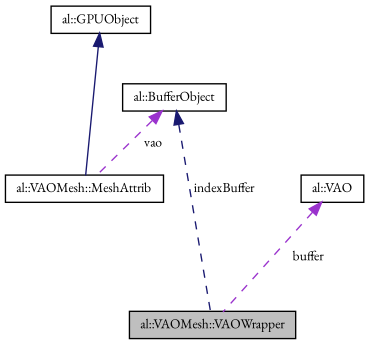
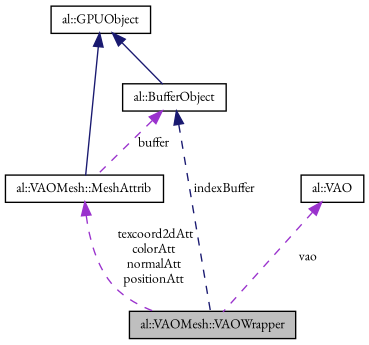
none -> (142, 63)
(152, 143) -> (152, 143)
(307, 257) -> (307, 257)
none -> (106, 275)
